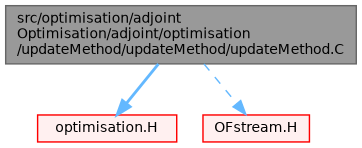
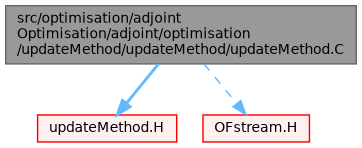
(107, 128) -> (107, 128)
